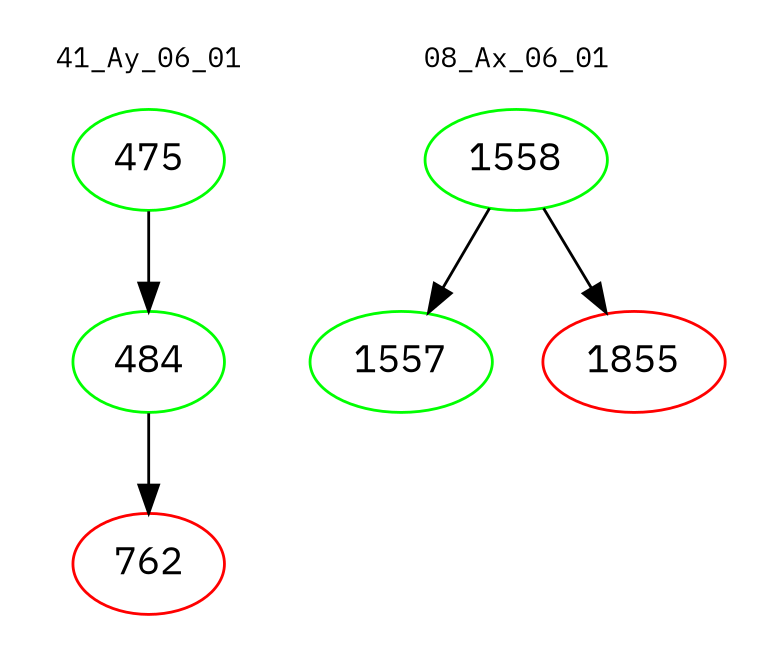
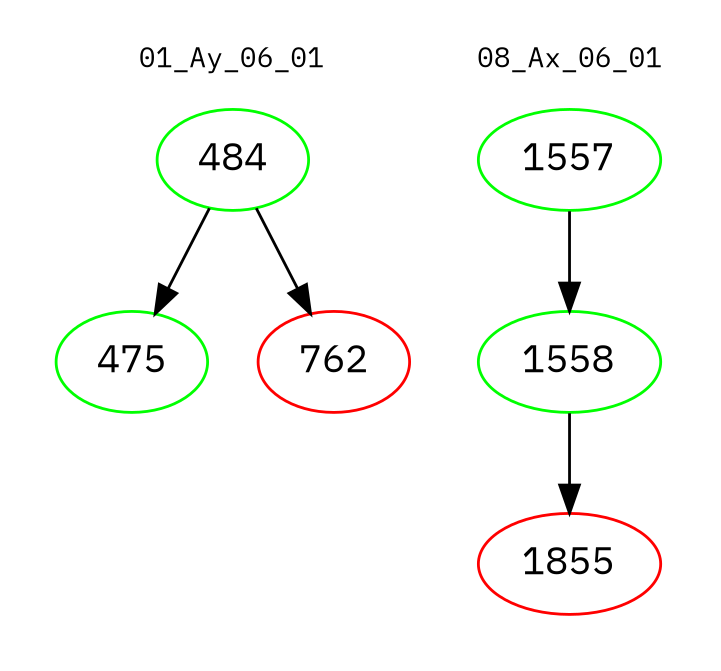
(150, 60) -> (233, 60)
(149, 247) -> (189, 248)
(466, 248) -> (570, 247)
